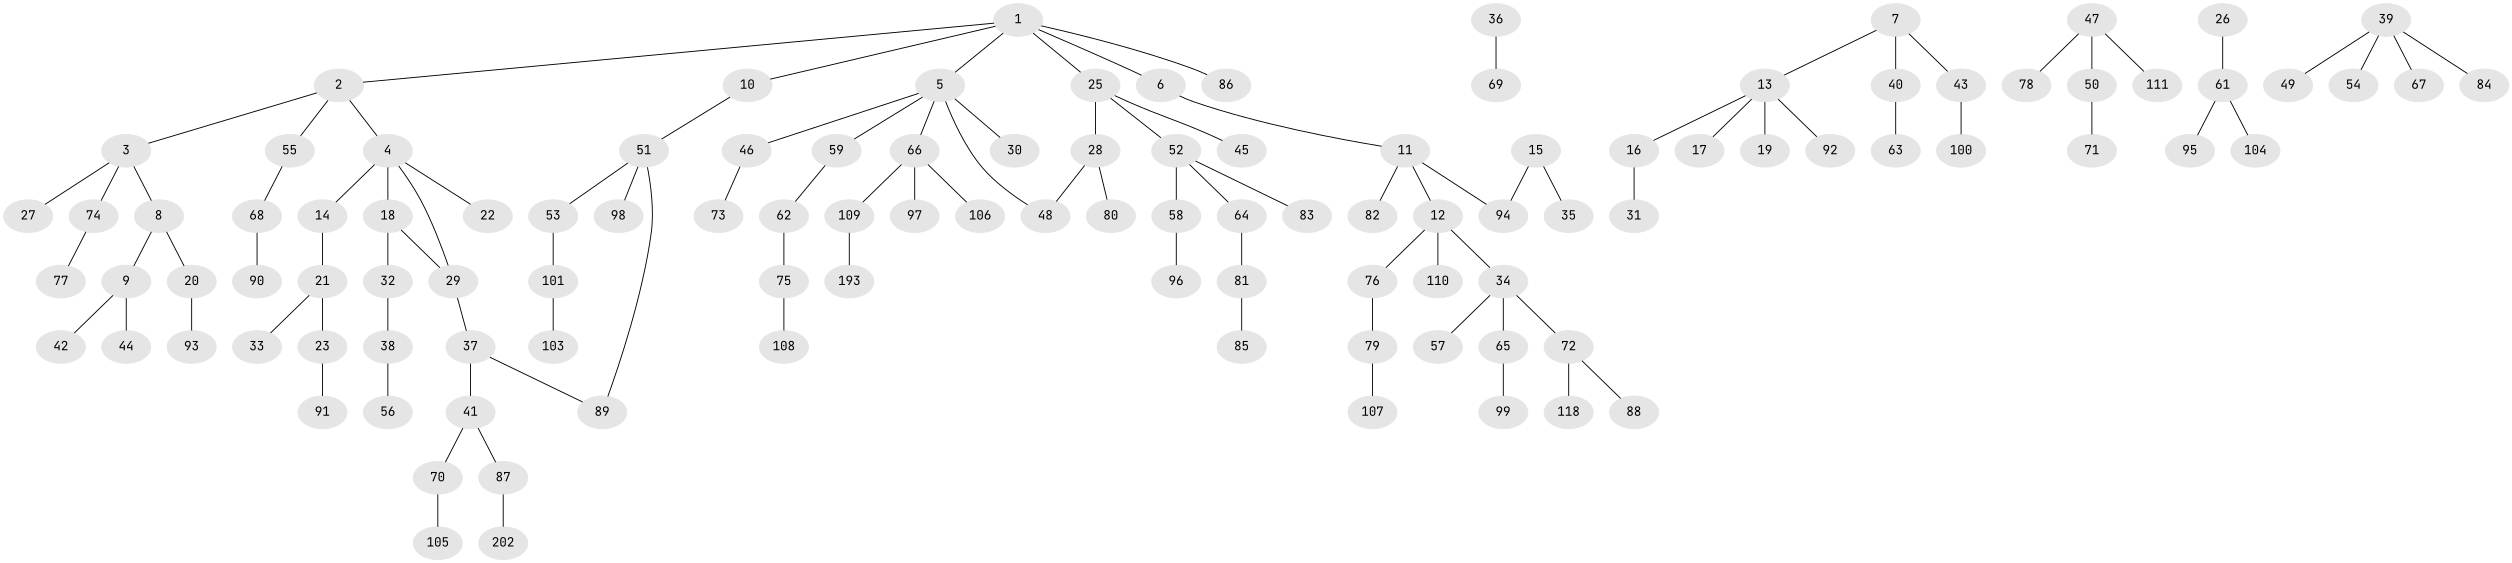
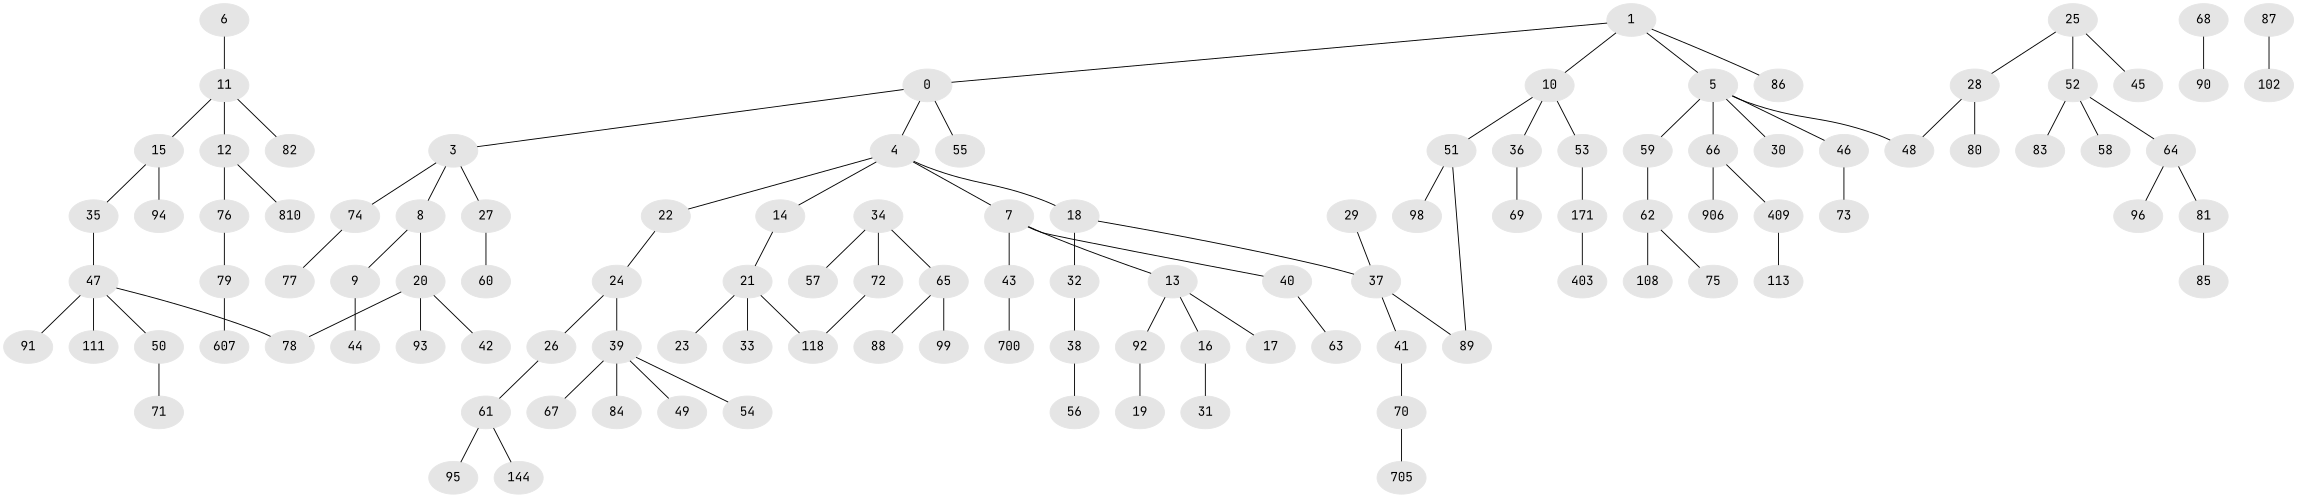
(1090, 52) -> none
(1057, 53) -> none
(339, 85) -> (927, 85)
none -> (1533, 118)
(1765, 118) -> (1140, 380)
(1961, 151) -> (1009, 347)
(2255, 151) -> (519, 478)
(599, 183) -> (1566, 118)
(273, 184) -> none
(1454, 184) -> (192, 118)
(427, 214) -> (952, 183)
(849, 216) -> (1779, 216)
(915, 216) -> none
(980, 216) -> (1713, 216)
none -> (94, 249)
(420, 249) -> (1227, 245)
(1176, 249) -> (2155, 184)
(1470, 249) -> none
none -> (486, 282)
(553, 282) -> (1582, 216)
none -> (617, 282)
(849, 282) -> (1779, 282)
(1438, 282) -> (290, 216)
none -> (362, 311)
(94, 314) -> (453, 314)
none -> (780, 314)
(784, 314) -> (1648, 249)
(553, 347) -> (1582, 282)
(322, 380) -> (61, 314)
(1601, 380) -> (911, 314)
(1372, 412) -> (224, 347)
(487, 445) -> none
(438, 543) -> (1402, 478)
(503, 543) -> (2269, 85)
